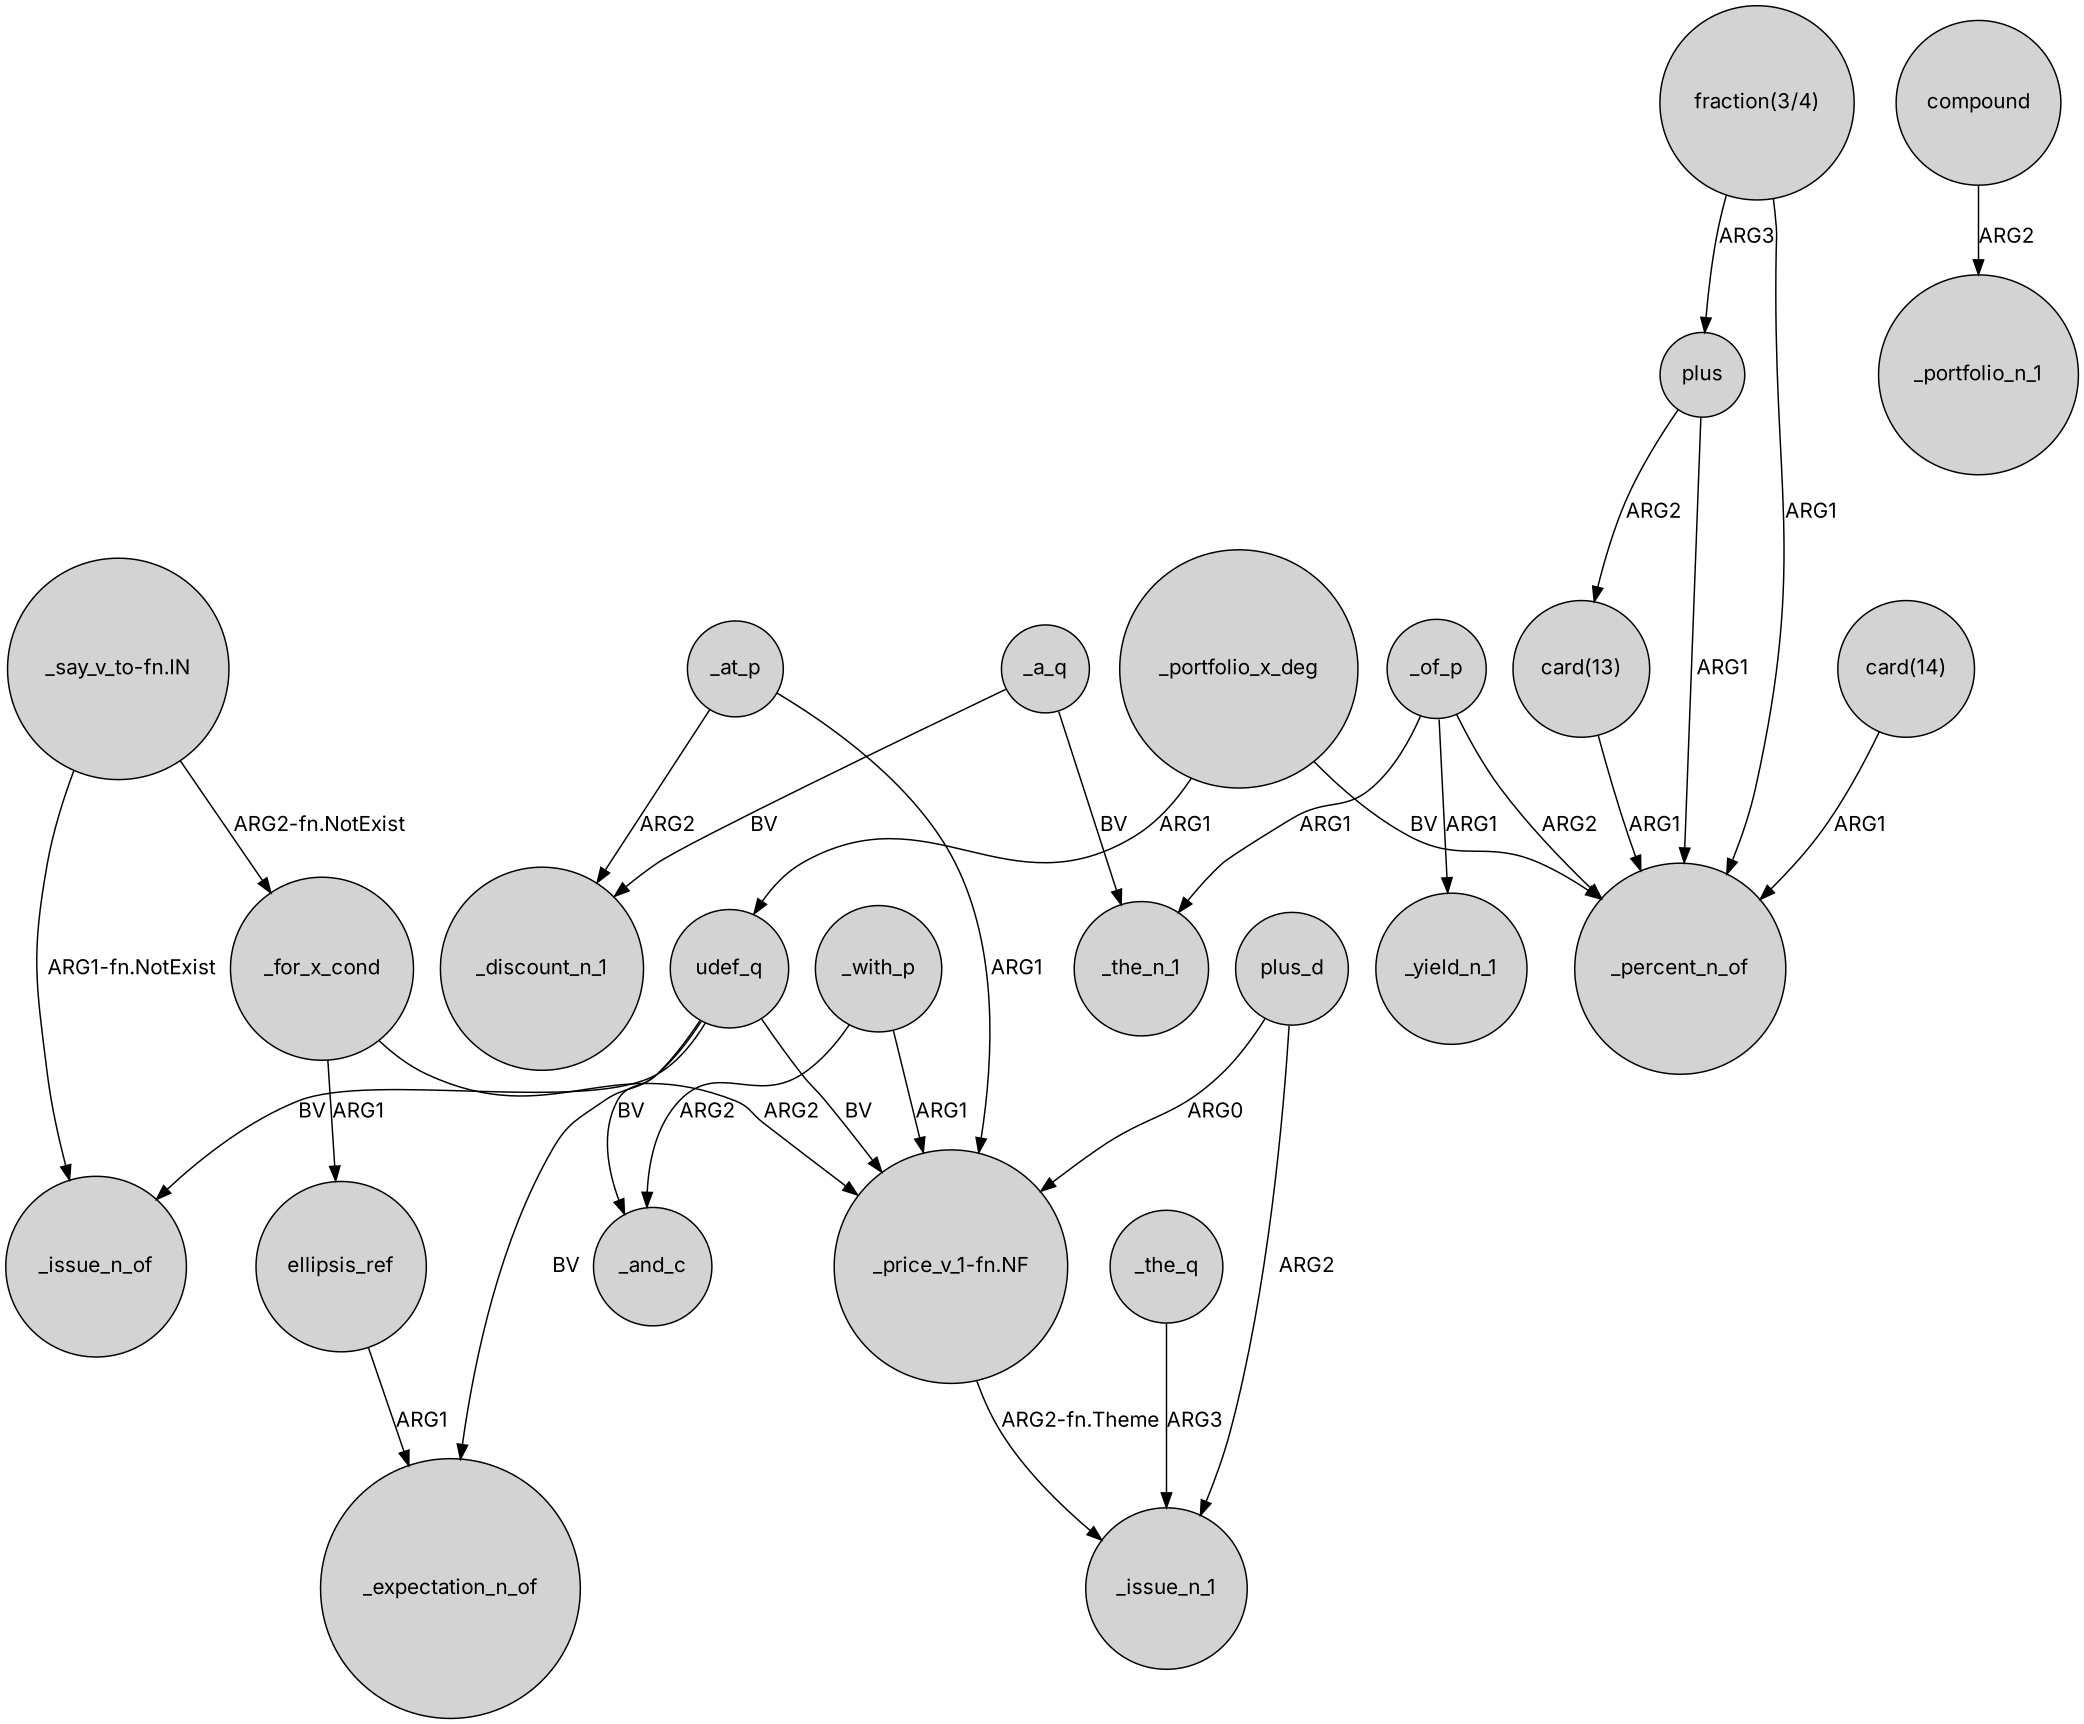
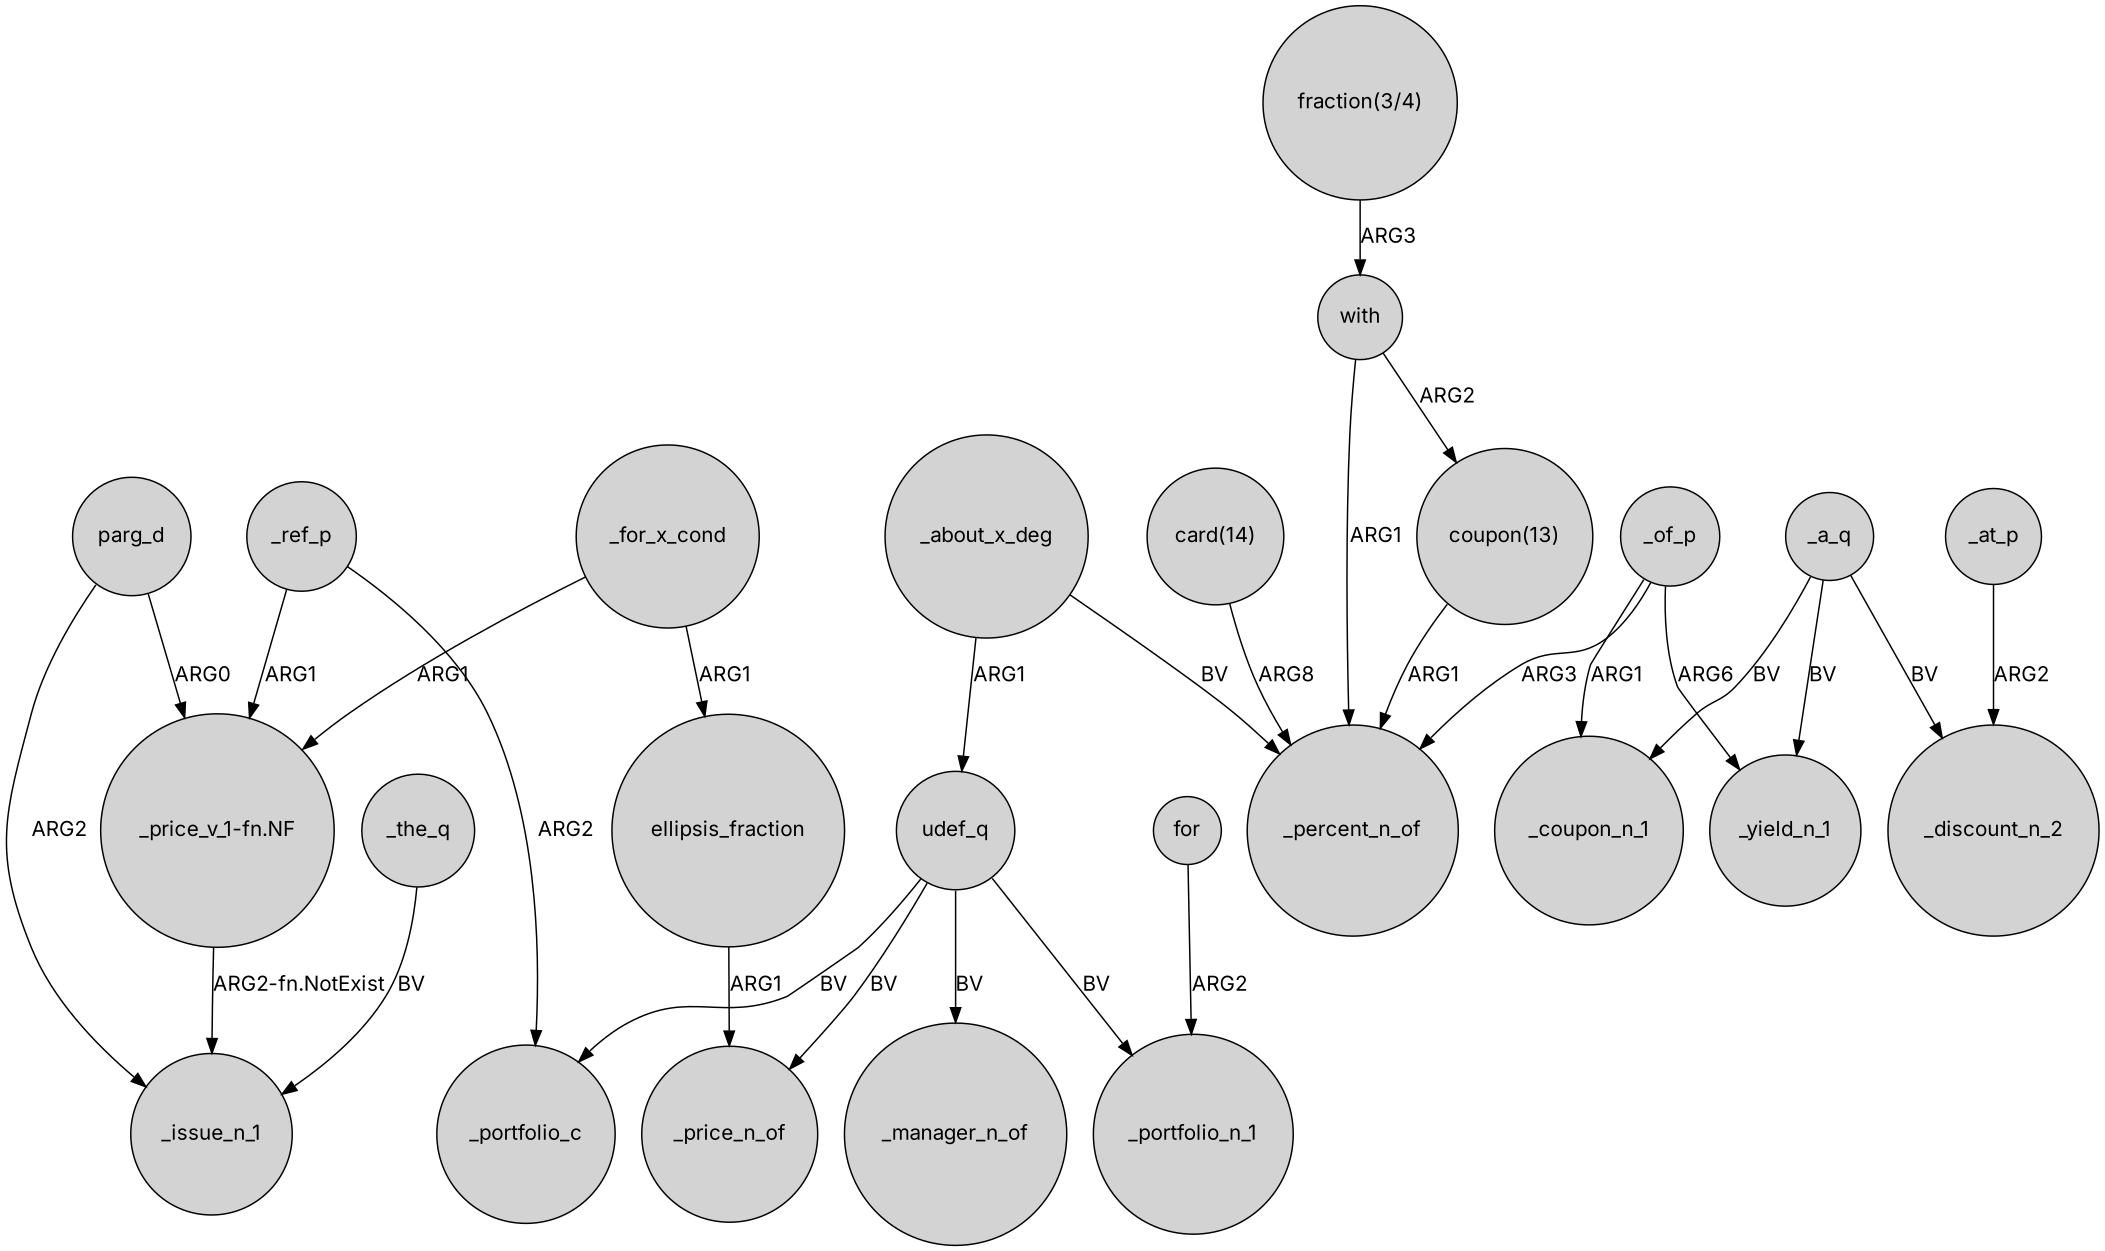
(1979, 103) -> (1187, 831)
(1702, 375) -> (1360, 317)
(1784, 532) -> none
none -> (1811, 660)
(118, 669) -> none
(1239, 669) -> (987, 536)
(1581, 669) -> (1505, 536)
(1472, 826) -> (1706, 676)
(1570, 826) -> (1550, 676)
(1860, 826) -> (1287, 676)
(961, 877) -> none
(542, 969) -> (1994, 831)
(879, 969) -> (302, 536)
(1141, 969) -> (1589, 831)
(1292, 969) -> (132, 536)
(816, 1090) -> (1057, 961)
(791, 1112) -> (443, 676)
(96, 1267) -> (956, 1134)
(341, 1267) -> (728, 831)
(653, 1267) -> (526, 1134)
(1081, 1421) -> (299, 985)
(1195, 1421) -> (412, 985)
(450, 1589) -> (730, 1134)
